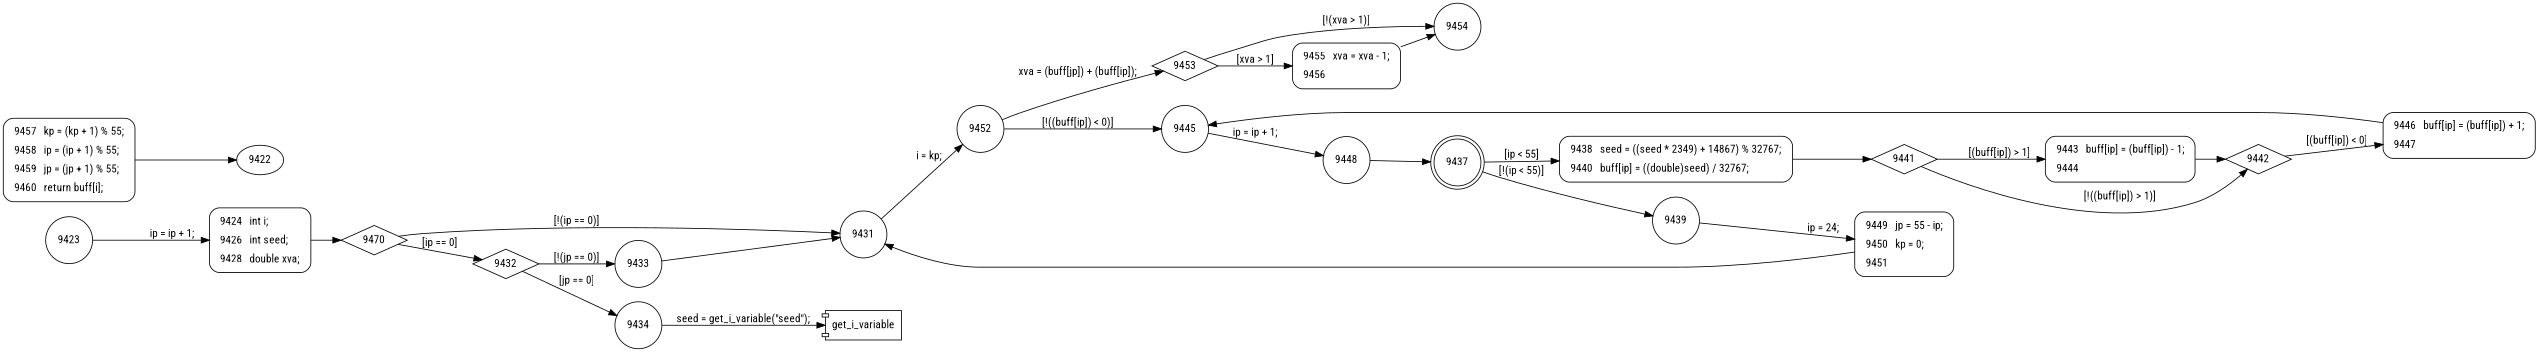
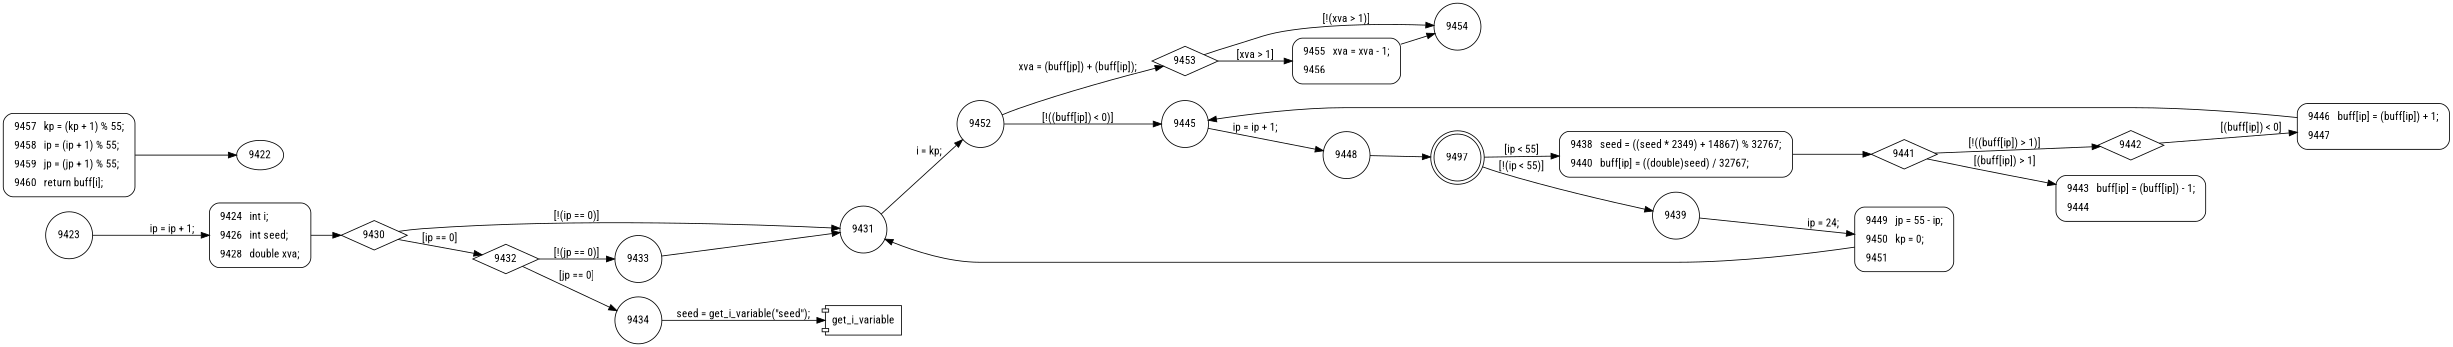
(2206, 159) -> none
(1457, 162) -> (1457, 158)
(374, 240) -> (374, 235)
